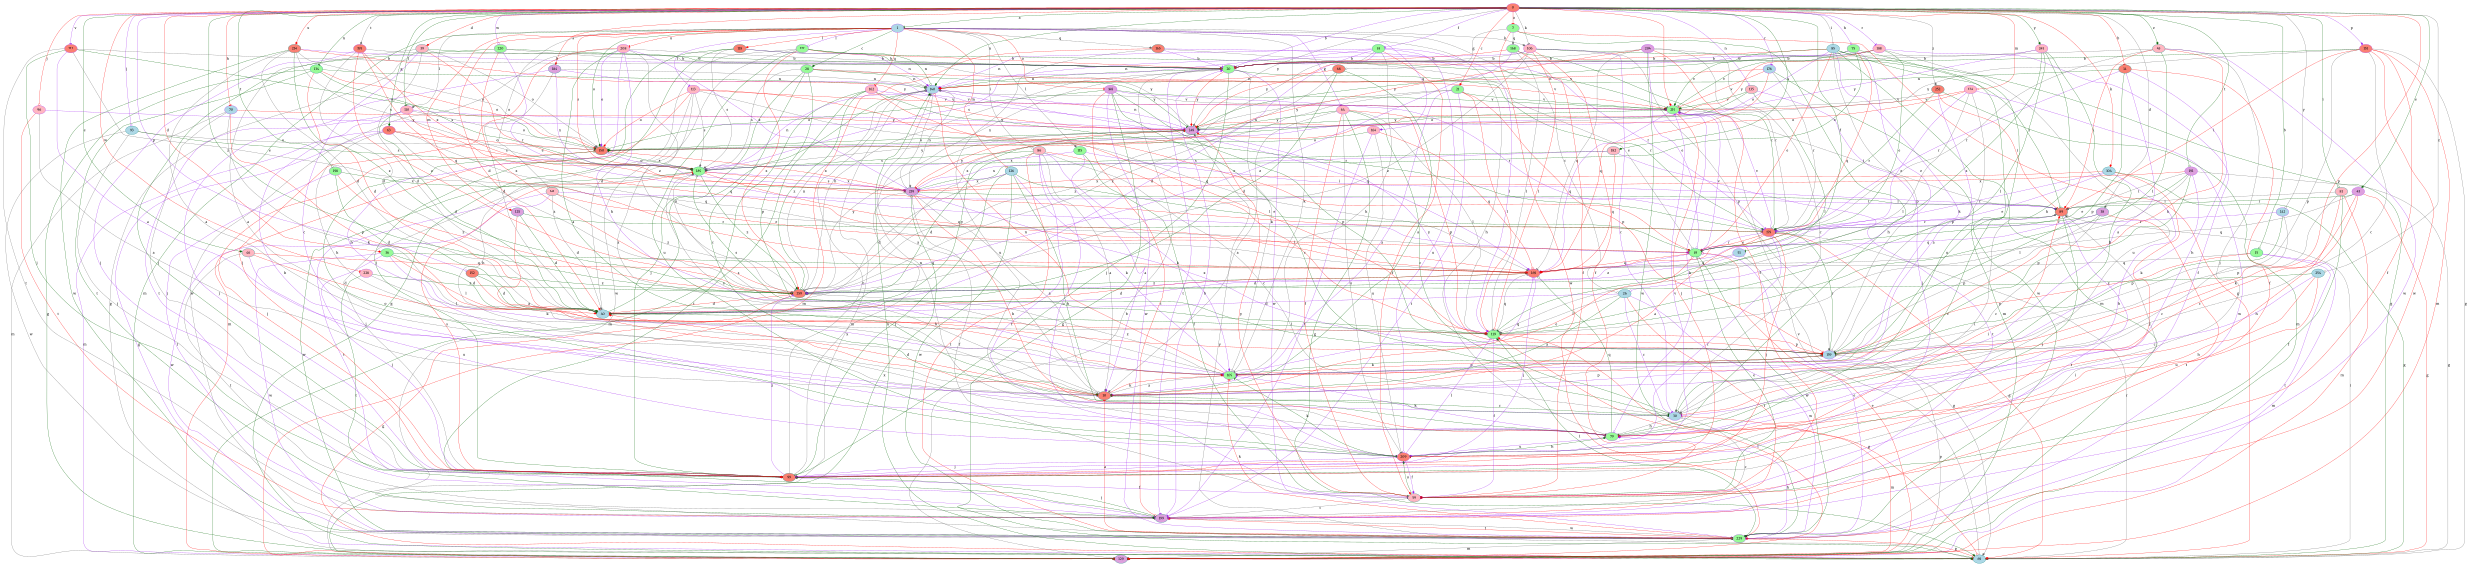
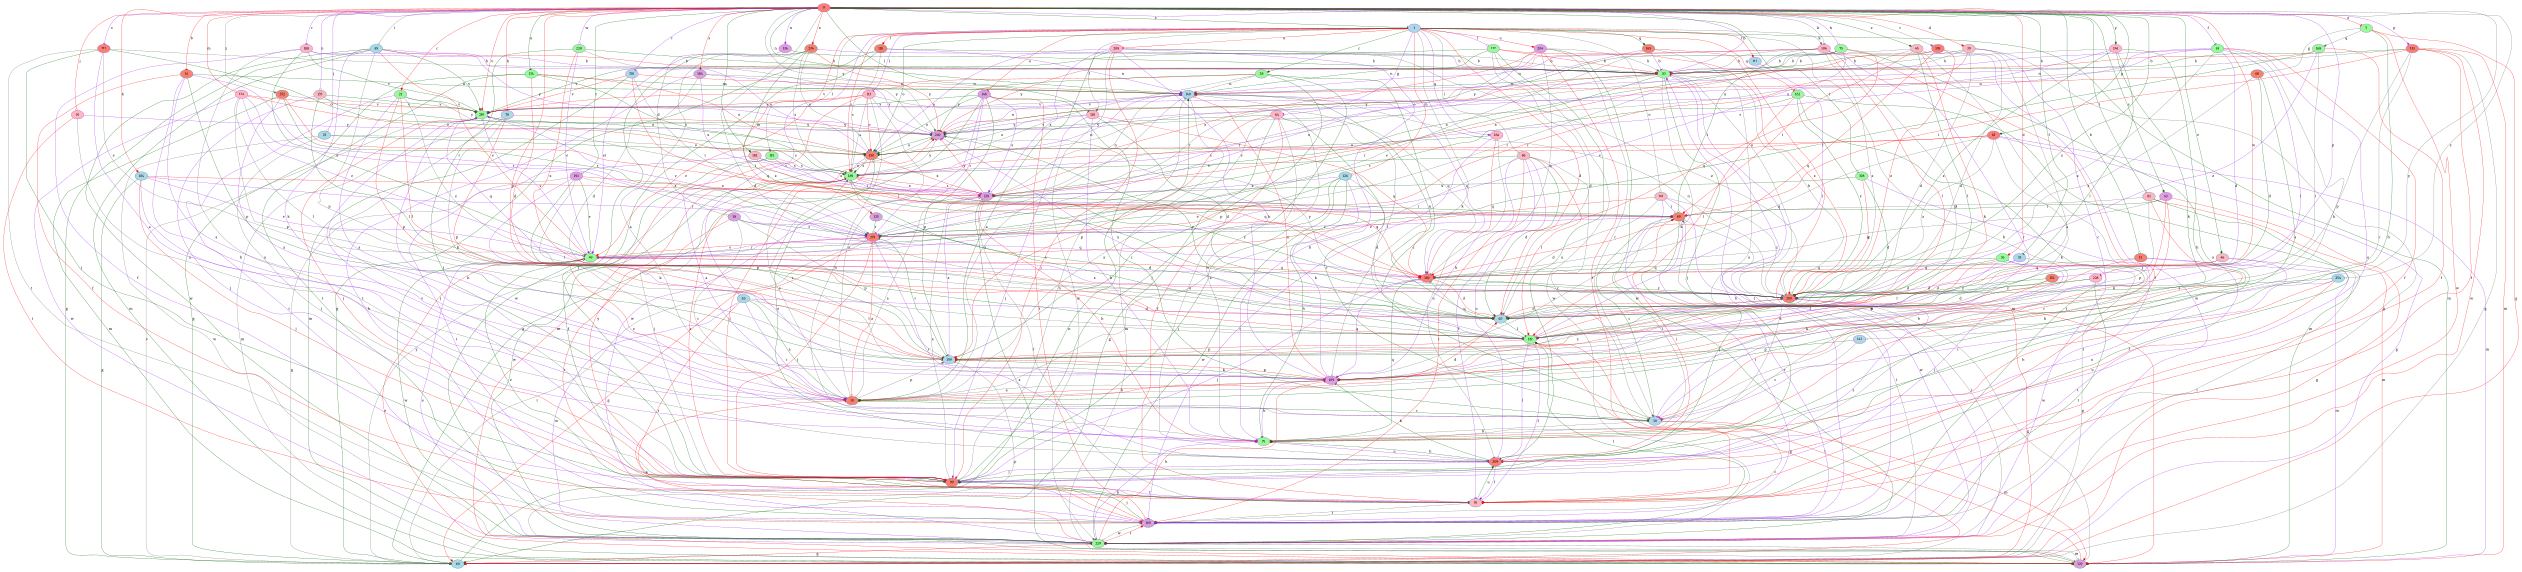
(2104, 16) -> (672, 62)
(1348, 34) -> (870, 40)
none -> (1476, 36)
(1033, 38) -> (1533, 30)
none -> (785, 49)
none -> (1755, 61)
(872, 89) -> (1798, 94)
(1544, 116) -> (582, 105)
none -> (1013, 138)
(1080, 151) -> (772, 156)
(2039, 225) -> (530, 168)
(1848, 251) -> (1239, 218)
(2257, 253) -> (2141, 258)
(554, 264) -> (1202, 275)
(749, 340) -> none
(251, 370) -> none
(1230, 375) -> (1331, 380)
(1104, 529) -> (1416, 407)
